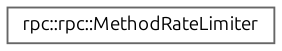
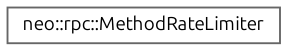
(141, 25) -> (144, 25)
